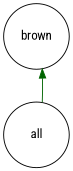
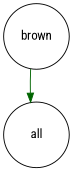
(43, 90) -> (30, 81)
